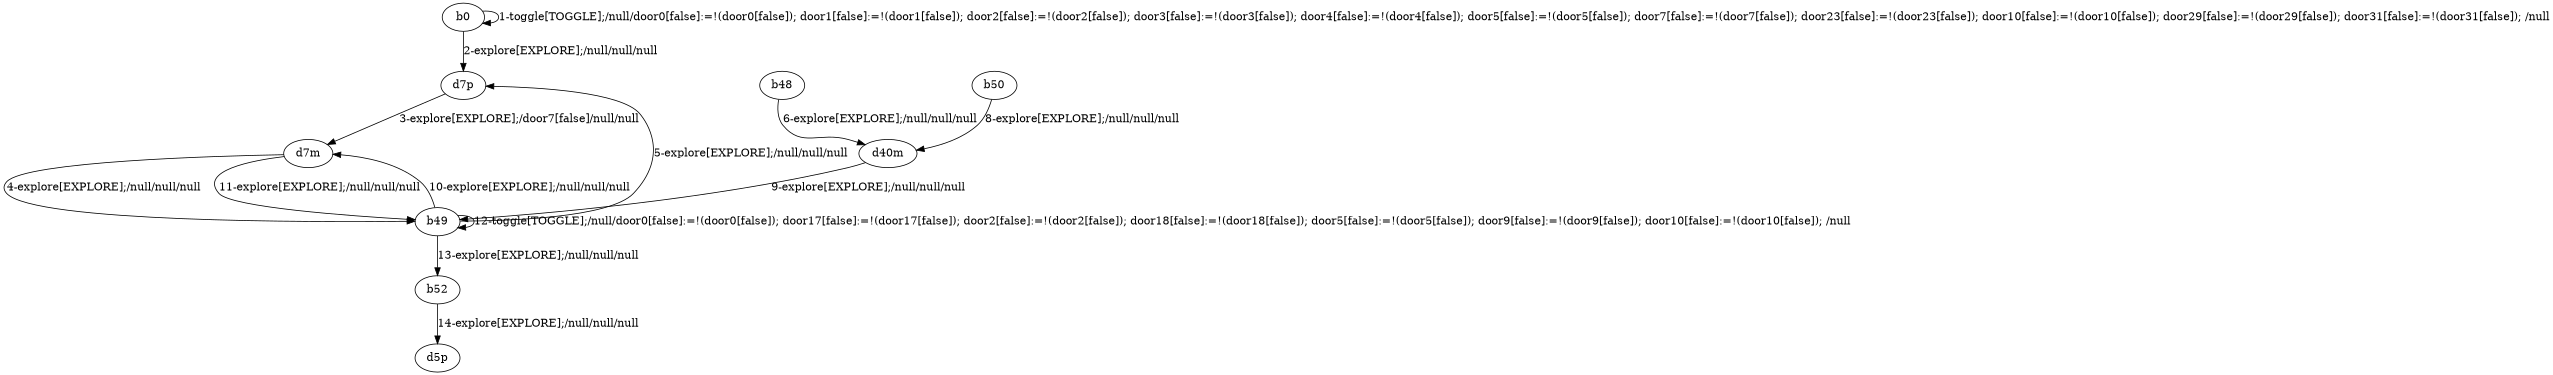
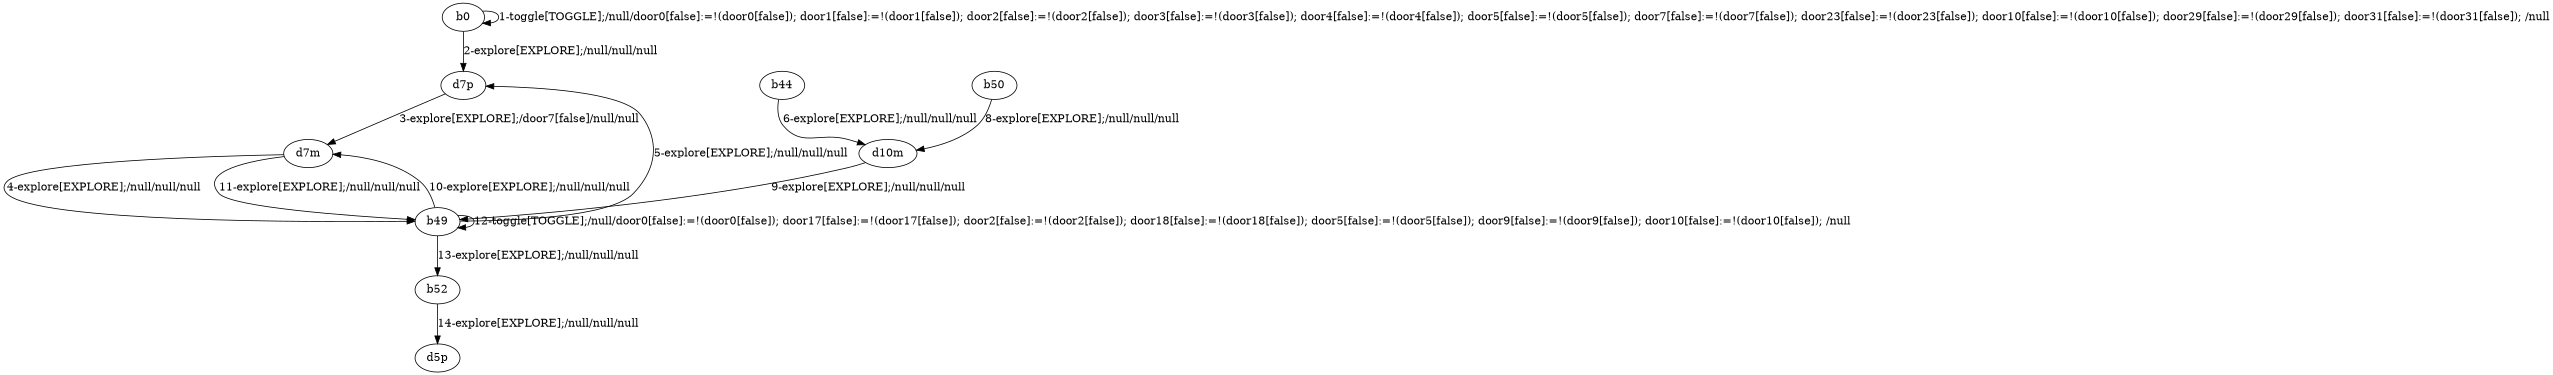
(782, 85) -> (782, 85)
(888, 154) -> (888, 154)
